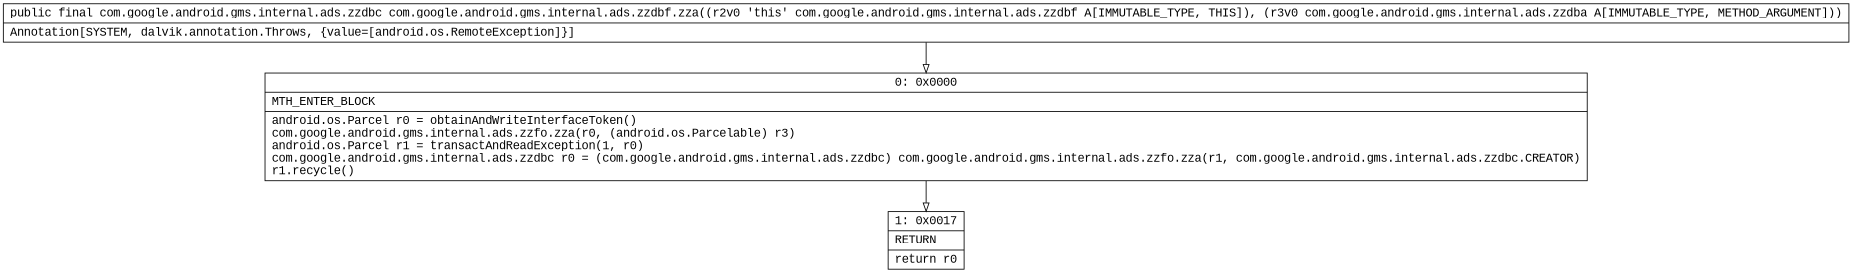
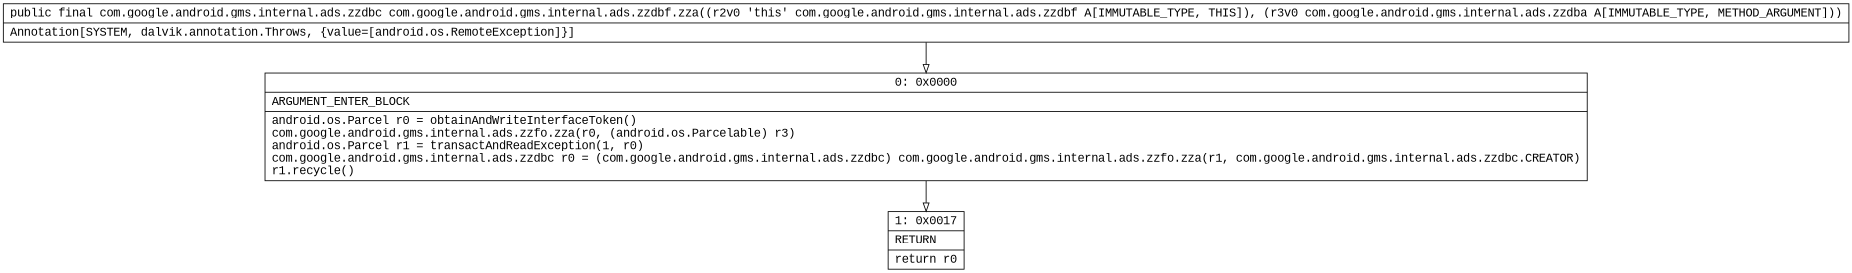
(323, 101) -> (341, 101)
